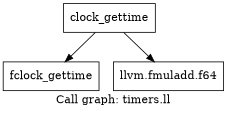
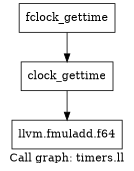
(83, 44) -> (67, 43)
